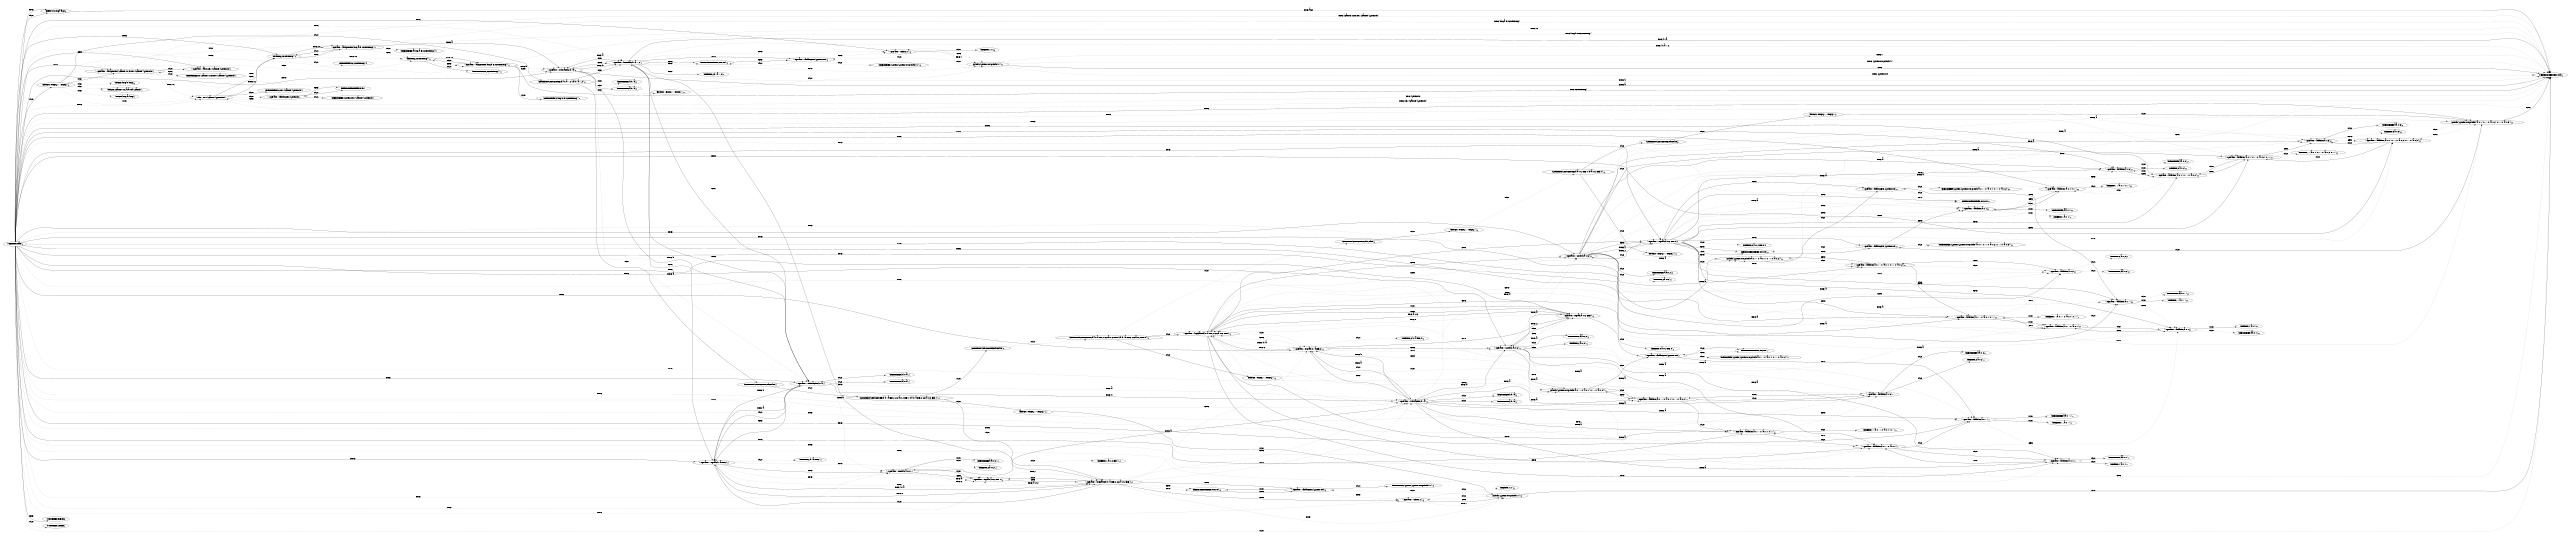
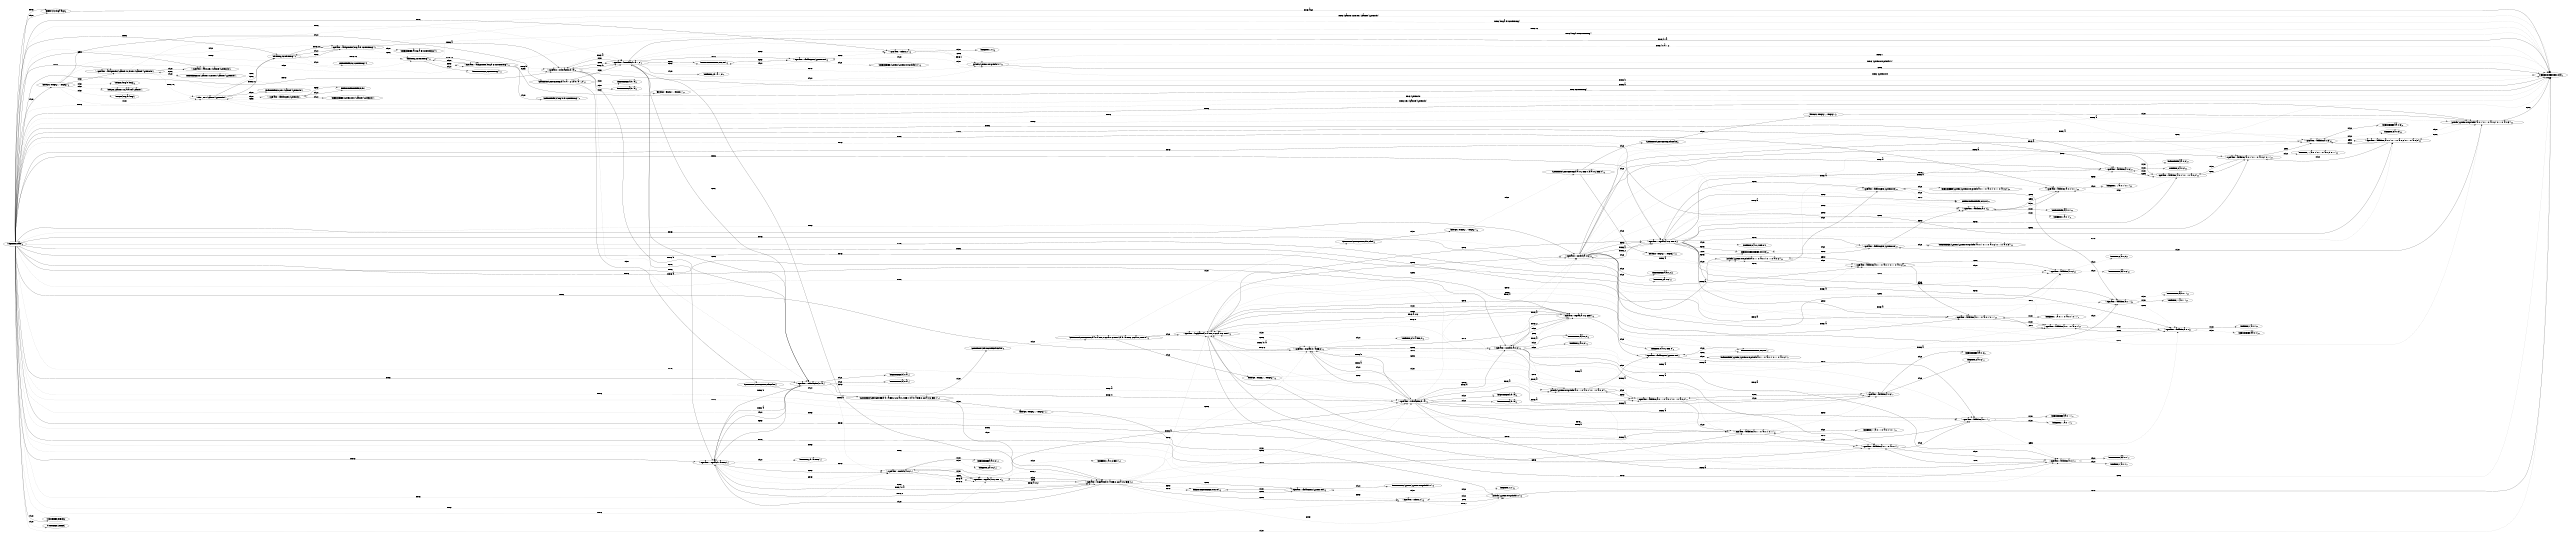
(671, 71) -> (671, 71)
(2350, 136) -> (2350, 136)
none -> (1177, 423)
(32, 516) -> (32, 516)
